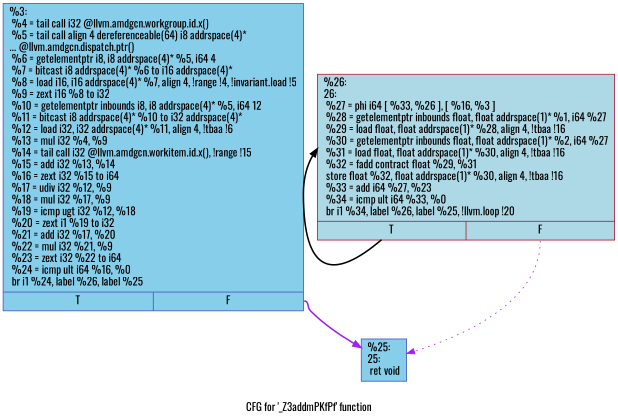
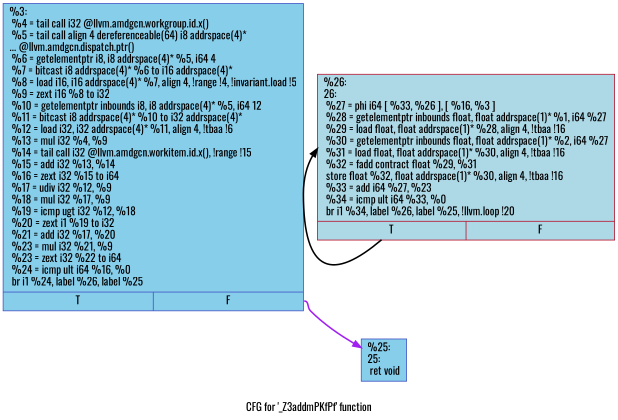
(61, 247) -> (61, 247)
(495, 314) -> none
